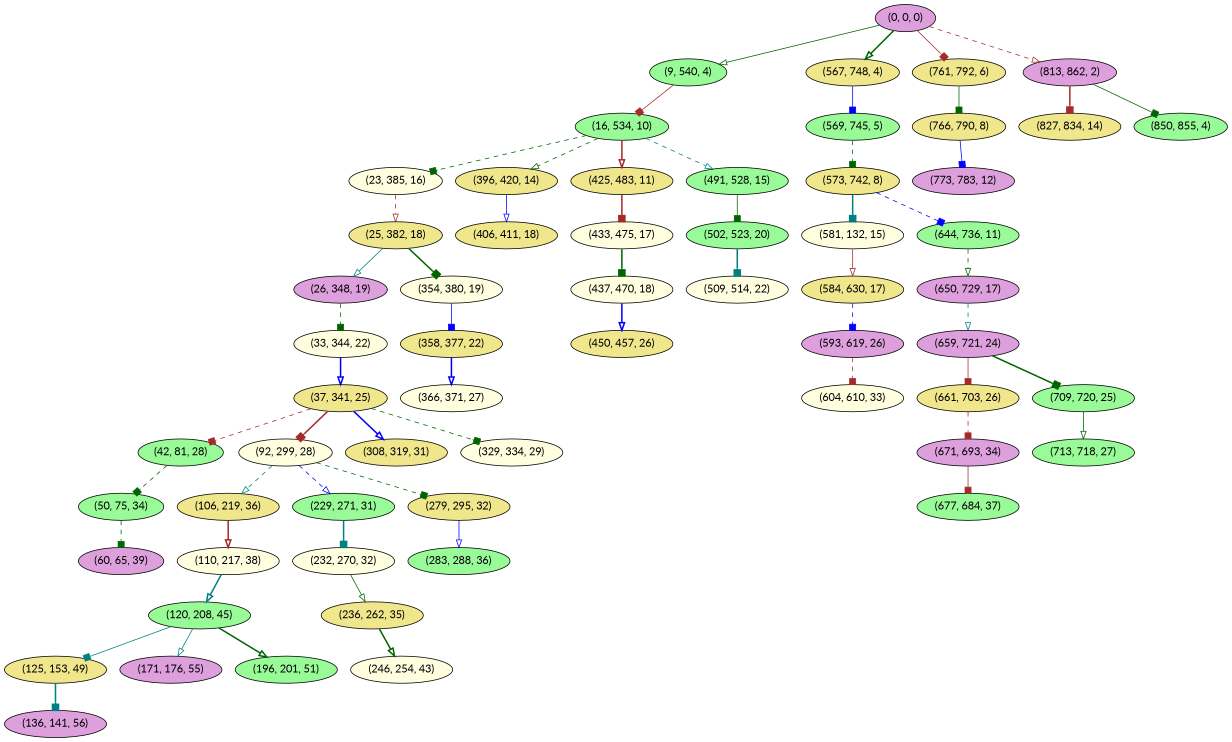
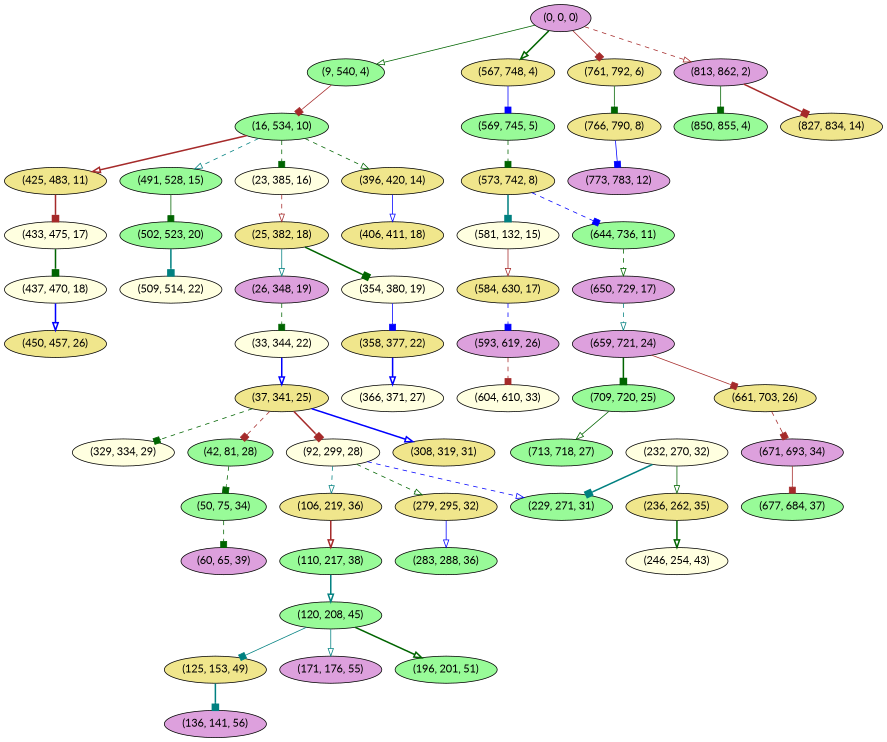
(368, 478) -> (386, 478)
(344, 530) -> (623, 478)
(228, 561) -> (331, 561)
